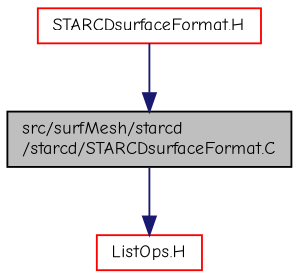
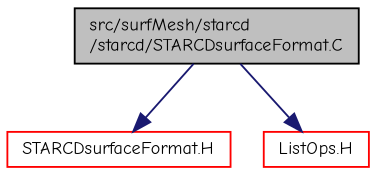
(149, 68) -> (170, 91)
